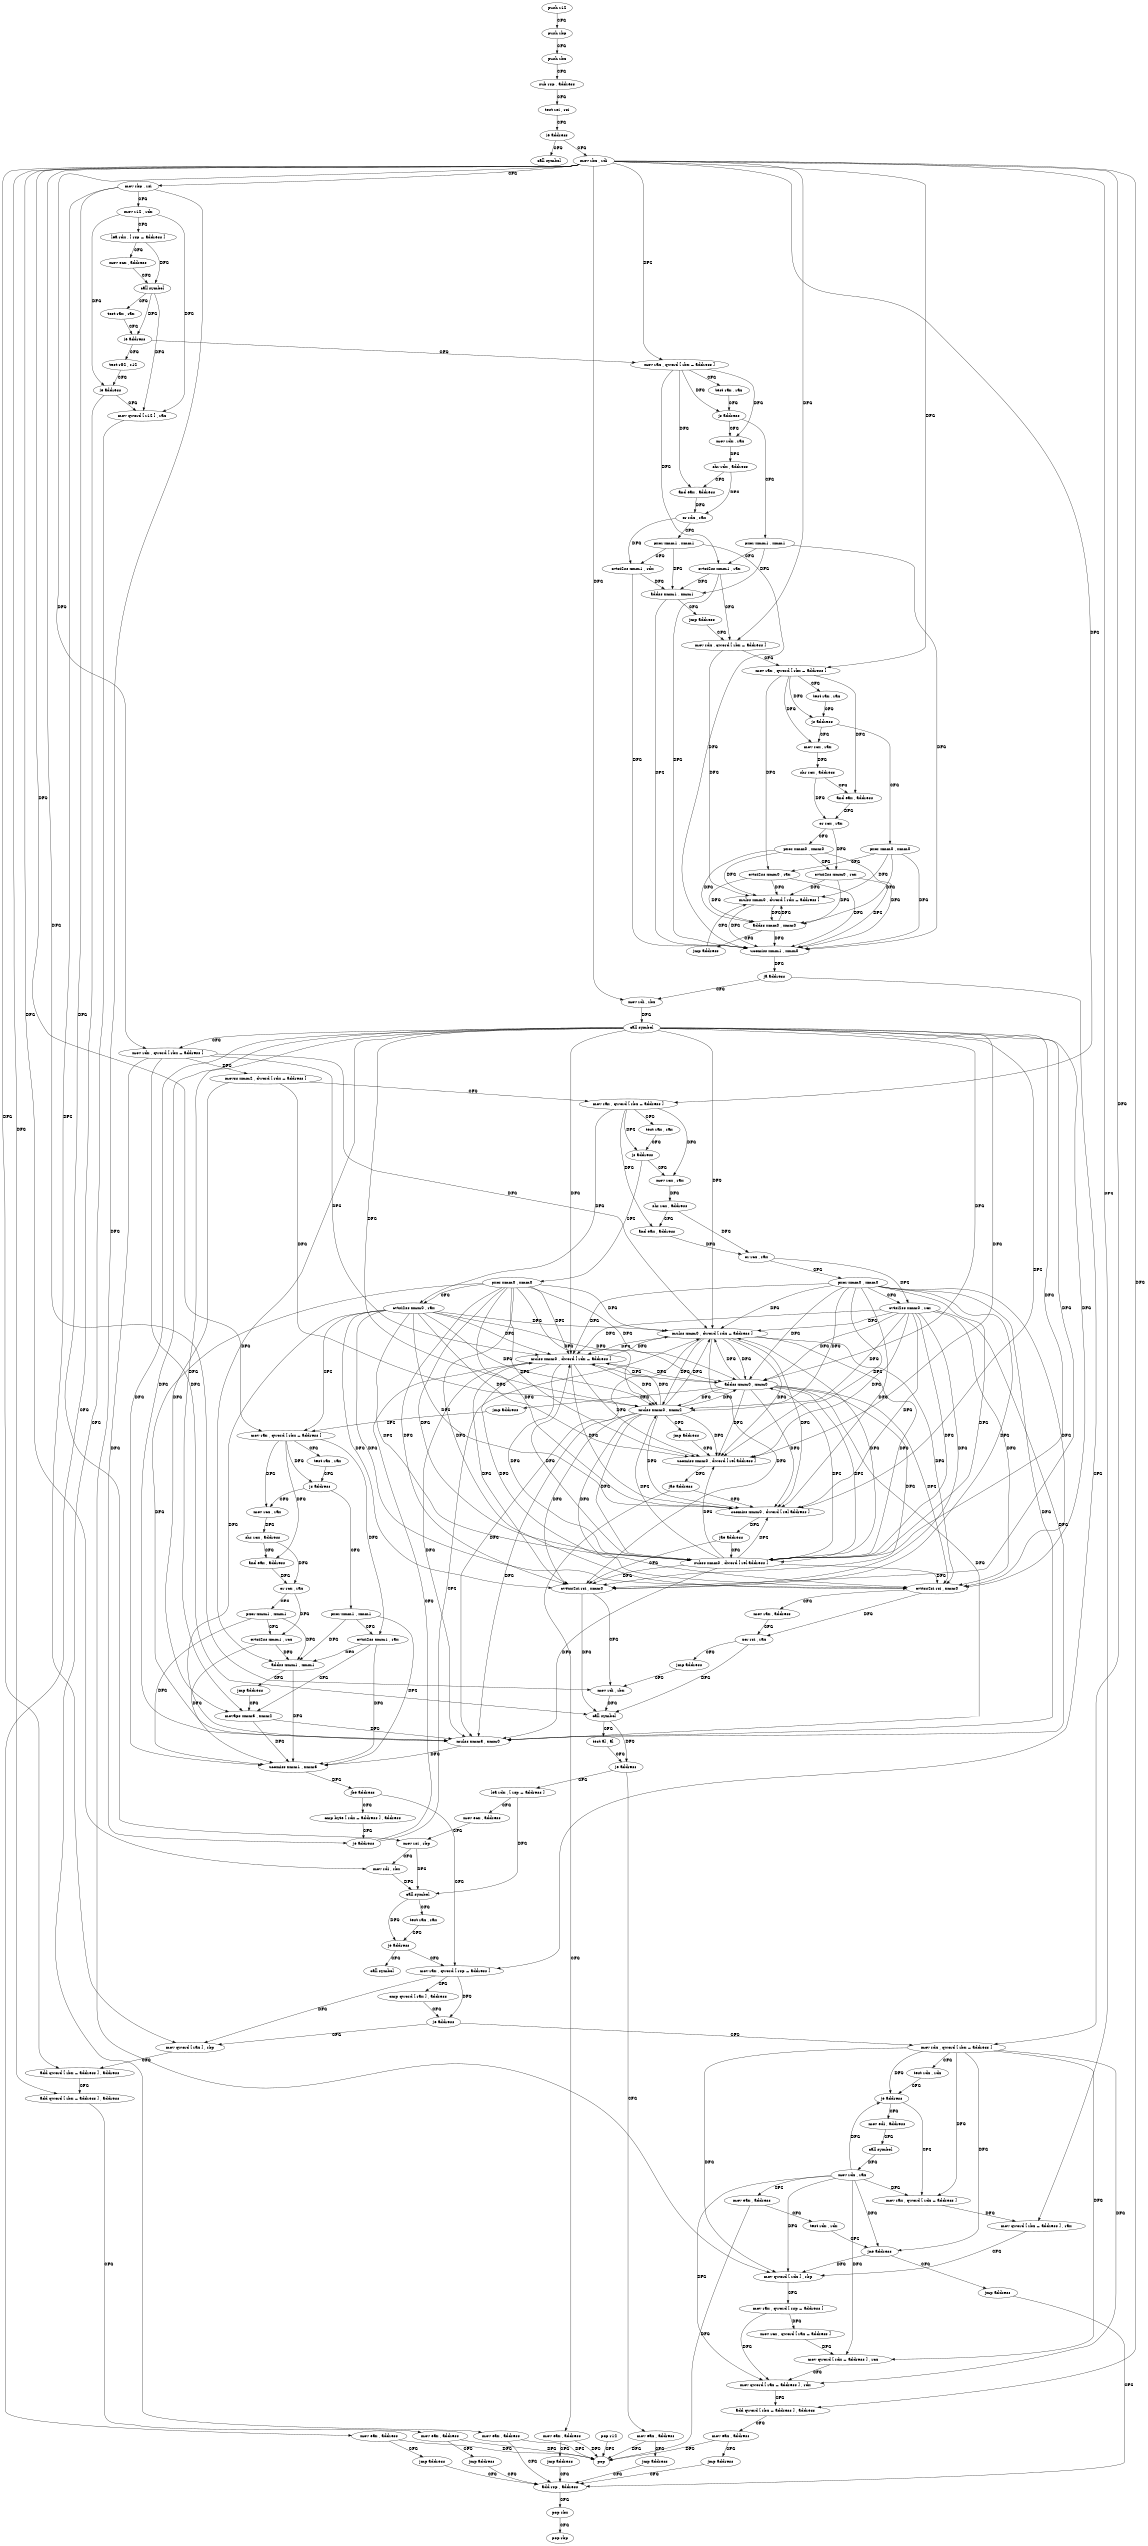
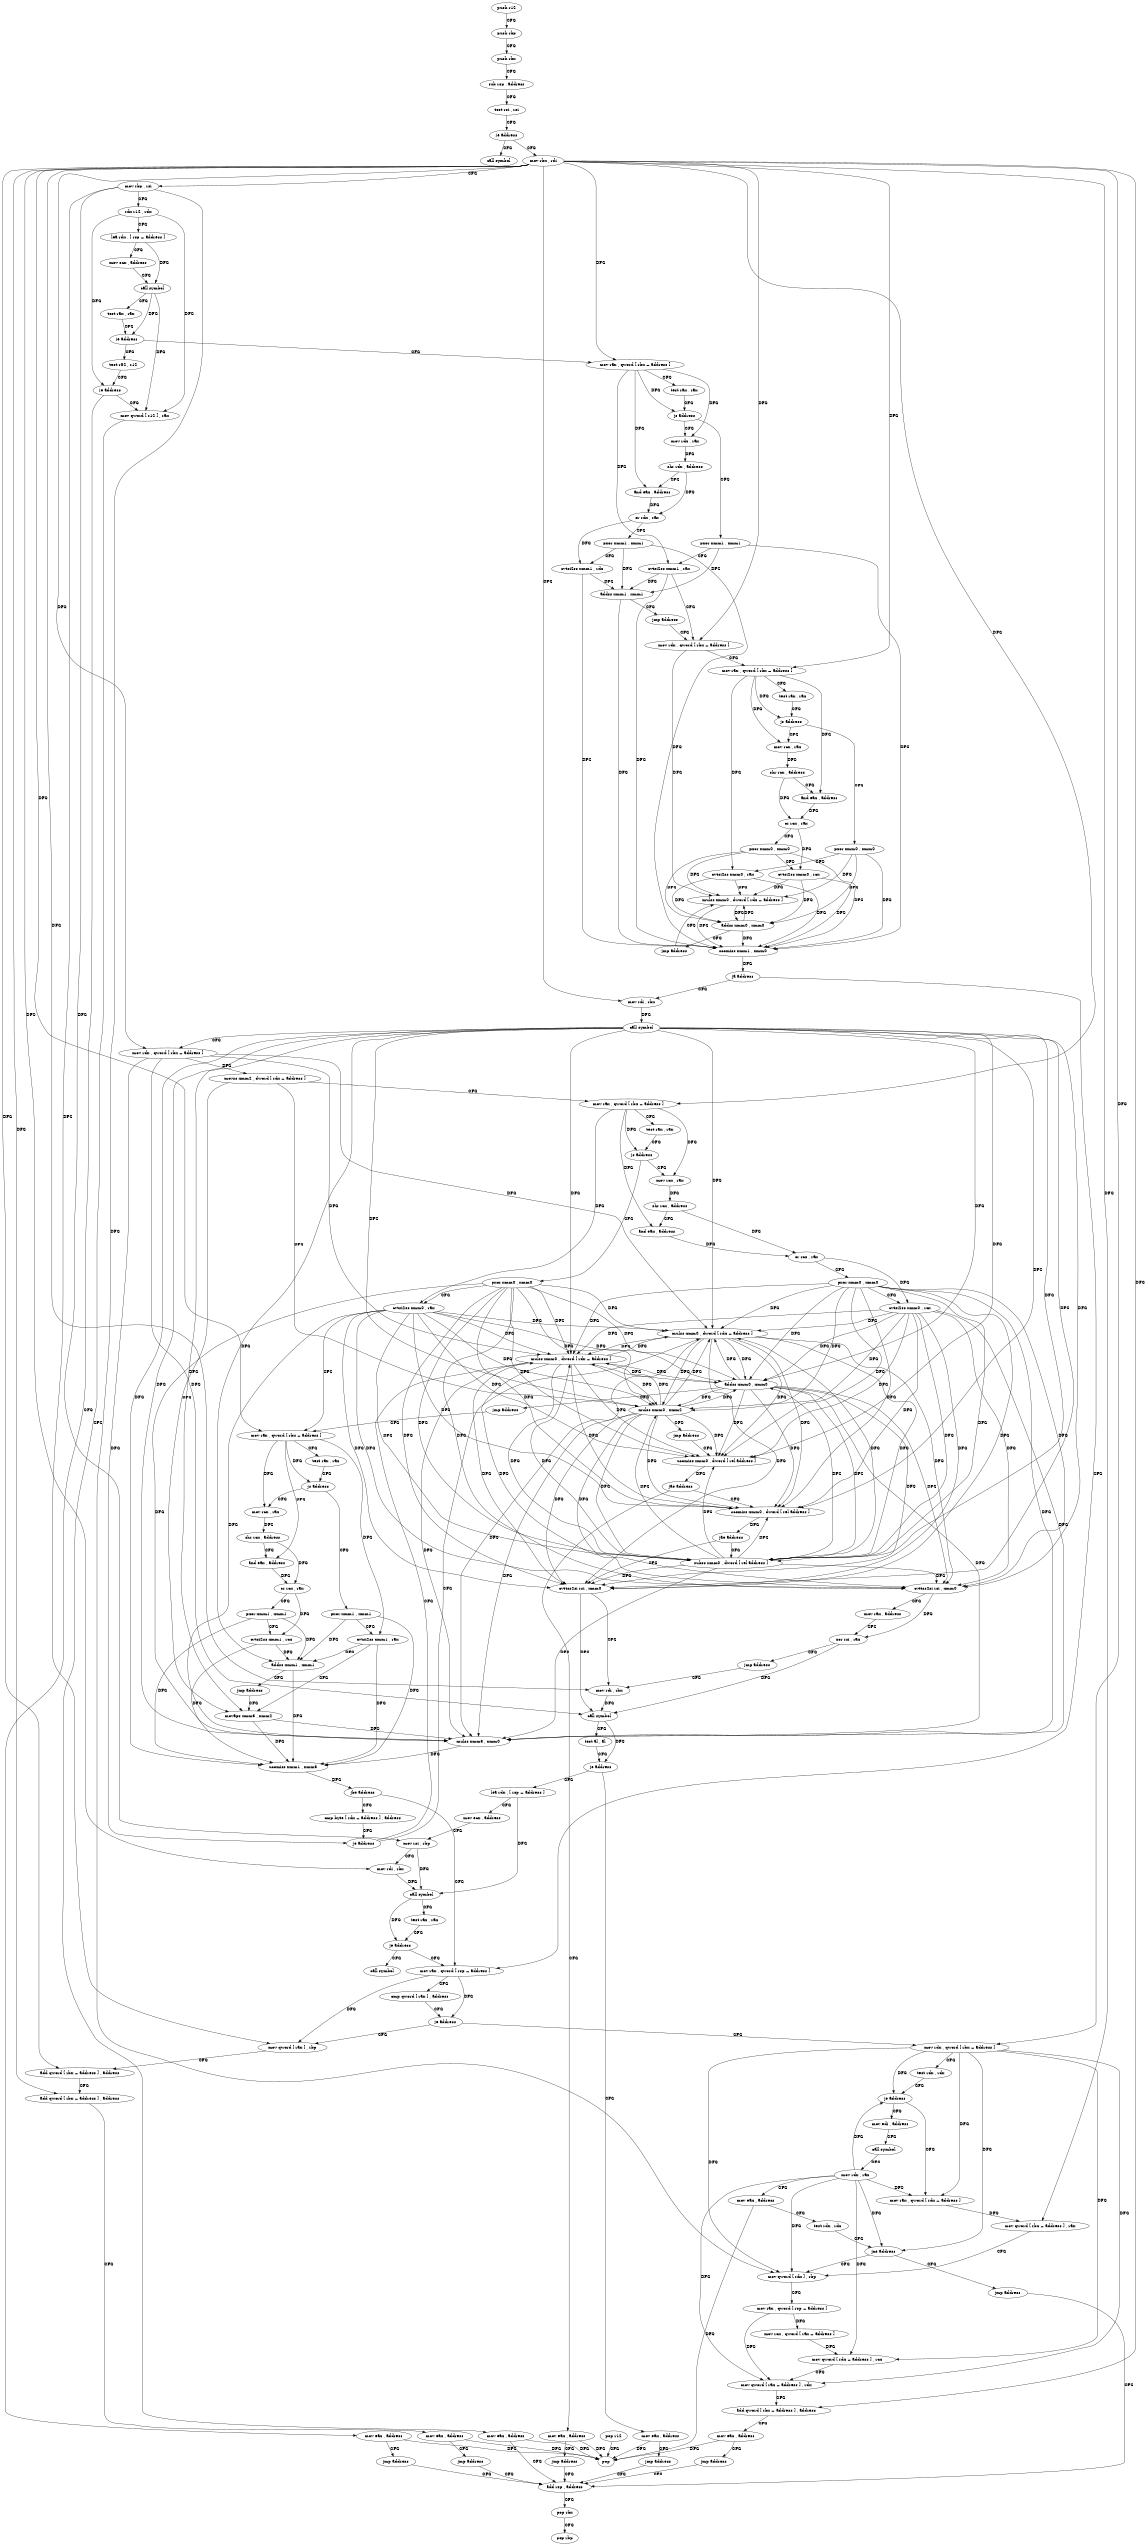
(138, 212) -> (138, 212)
(842, 2264) -> (845, 2264)
